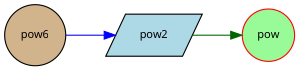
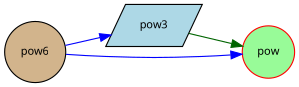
(154, 35) -> (154, 25)
none -> (148, 57)
